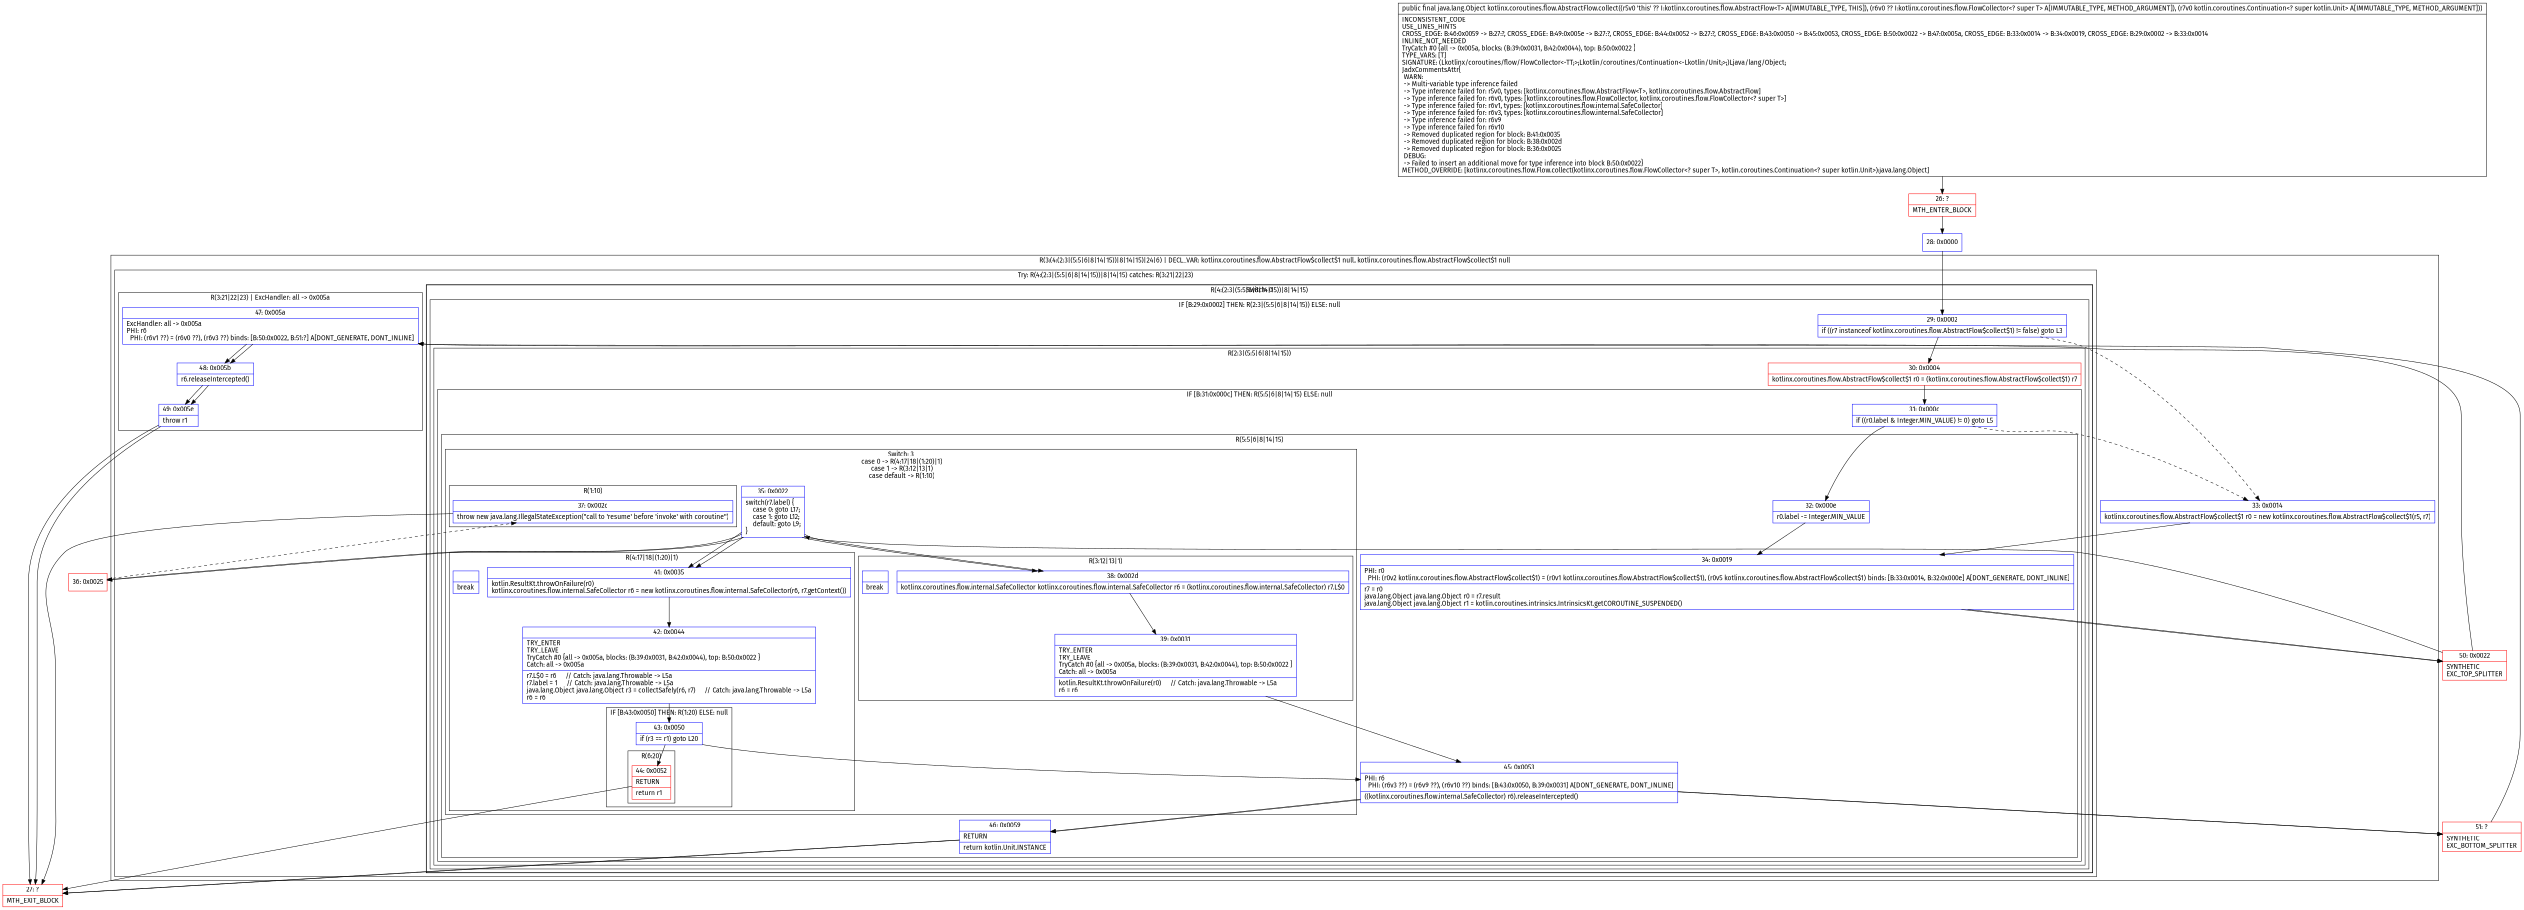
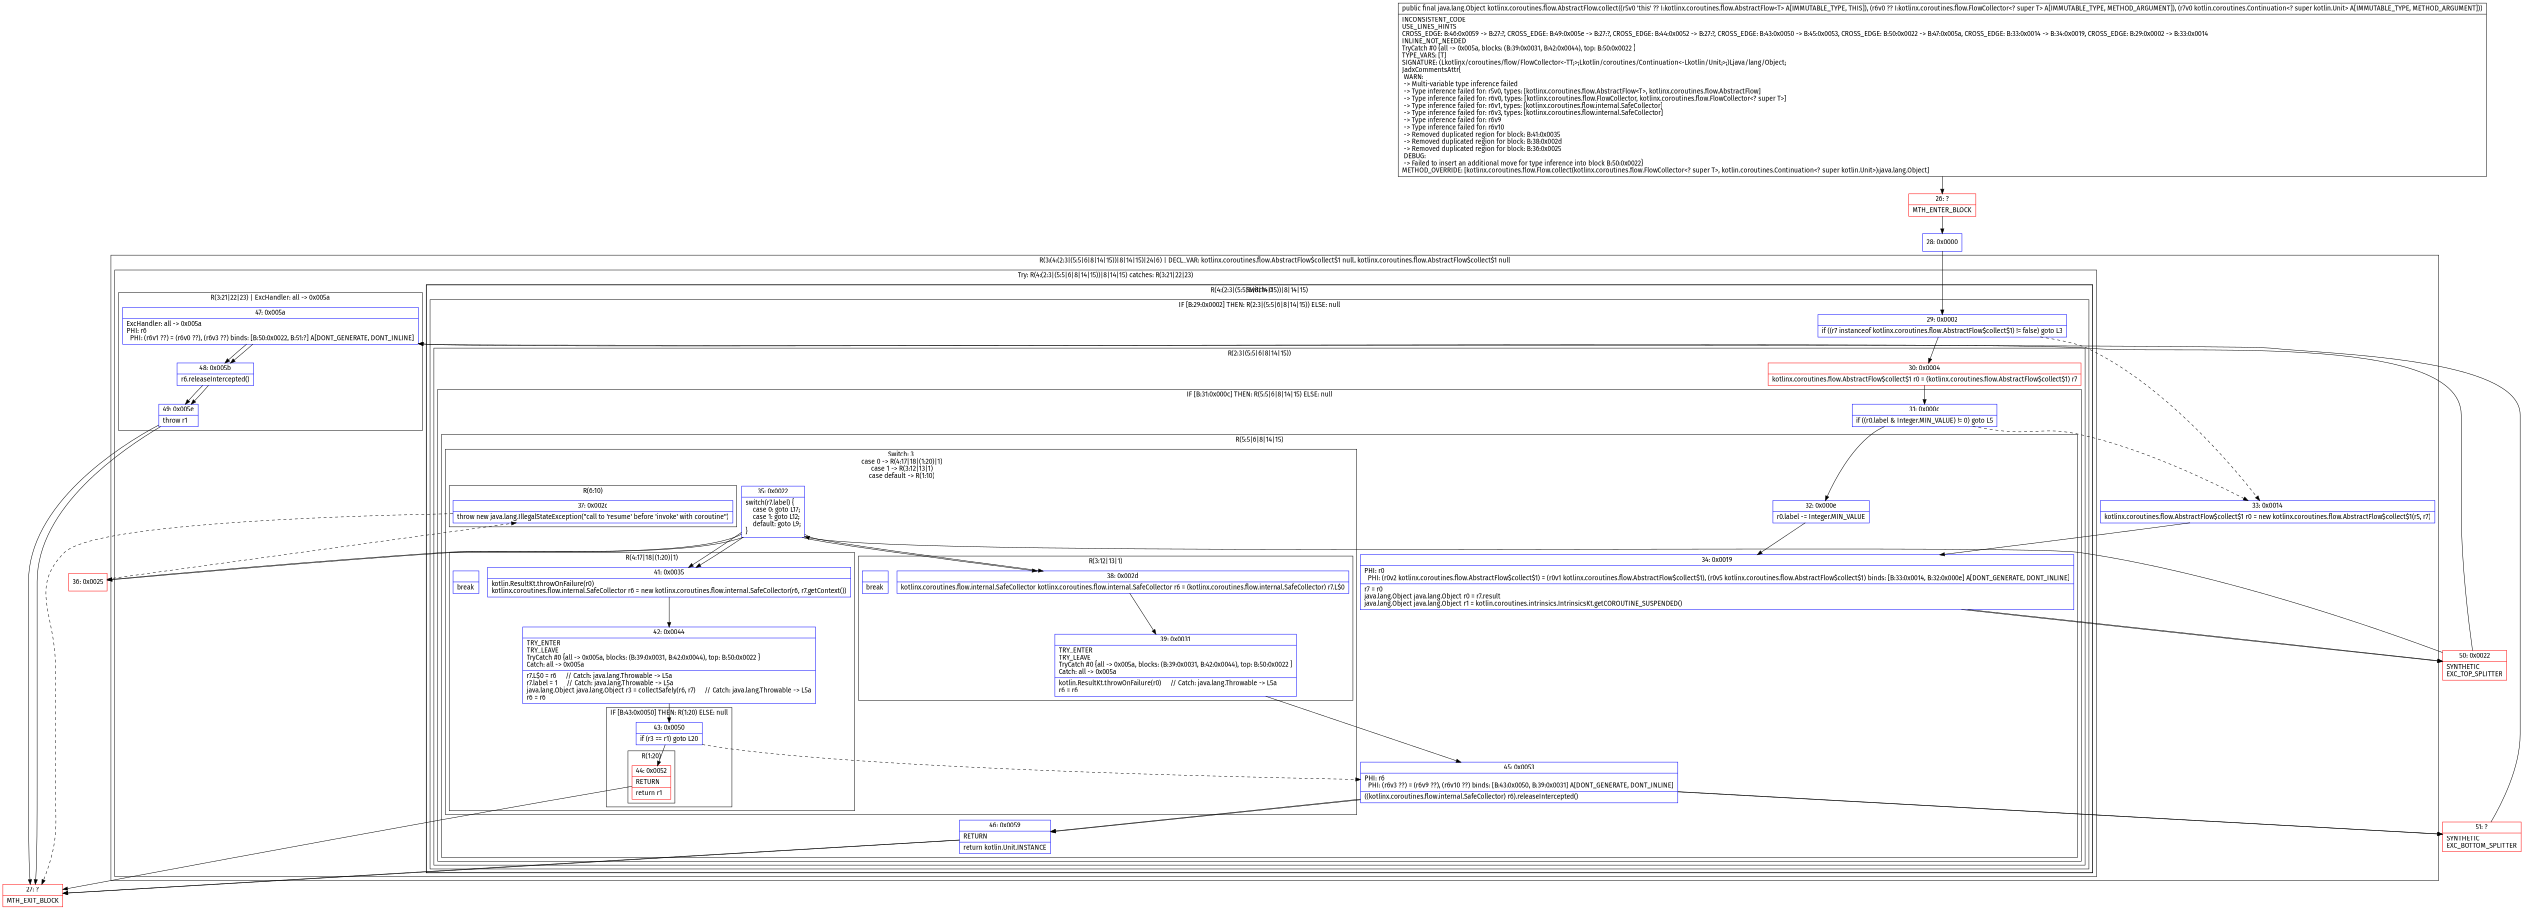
(593, 491) -> (593, 491)
(91, 541) -> (91, 541)
(651, 756) -> (651, 756)
(1028, 770) -> (1028, 770)
